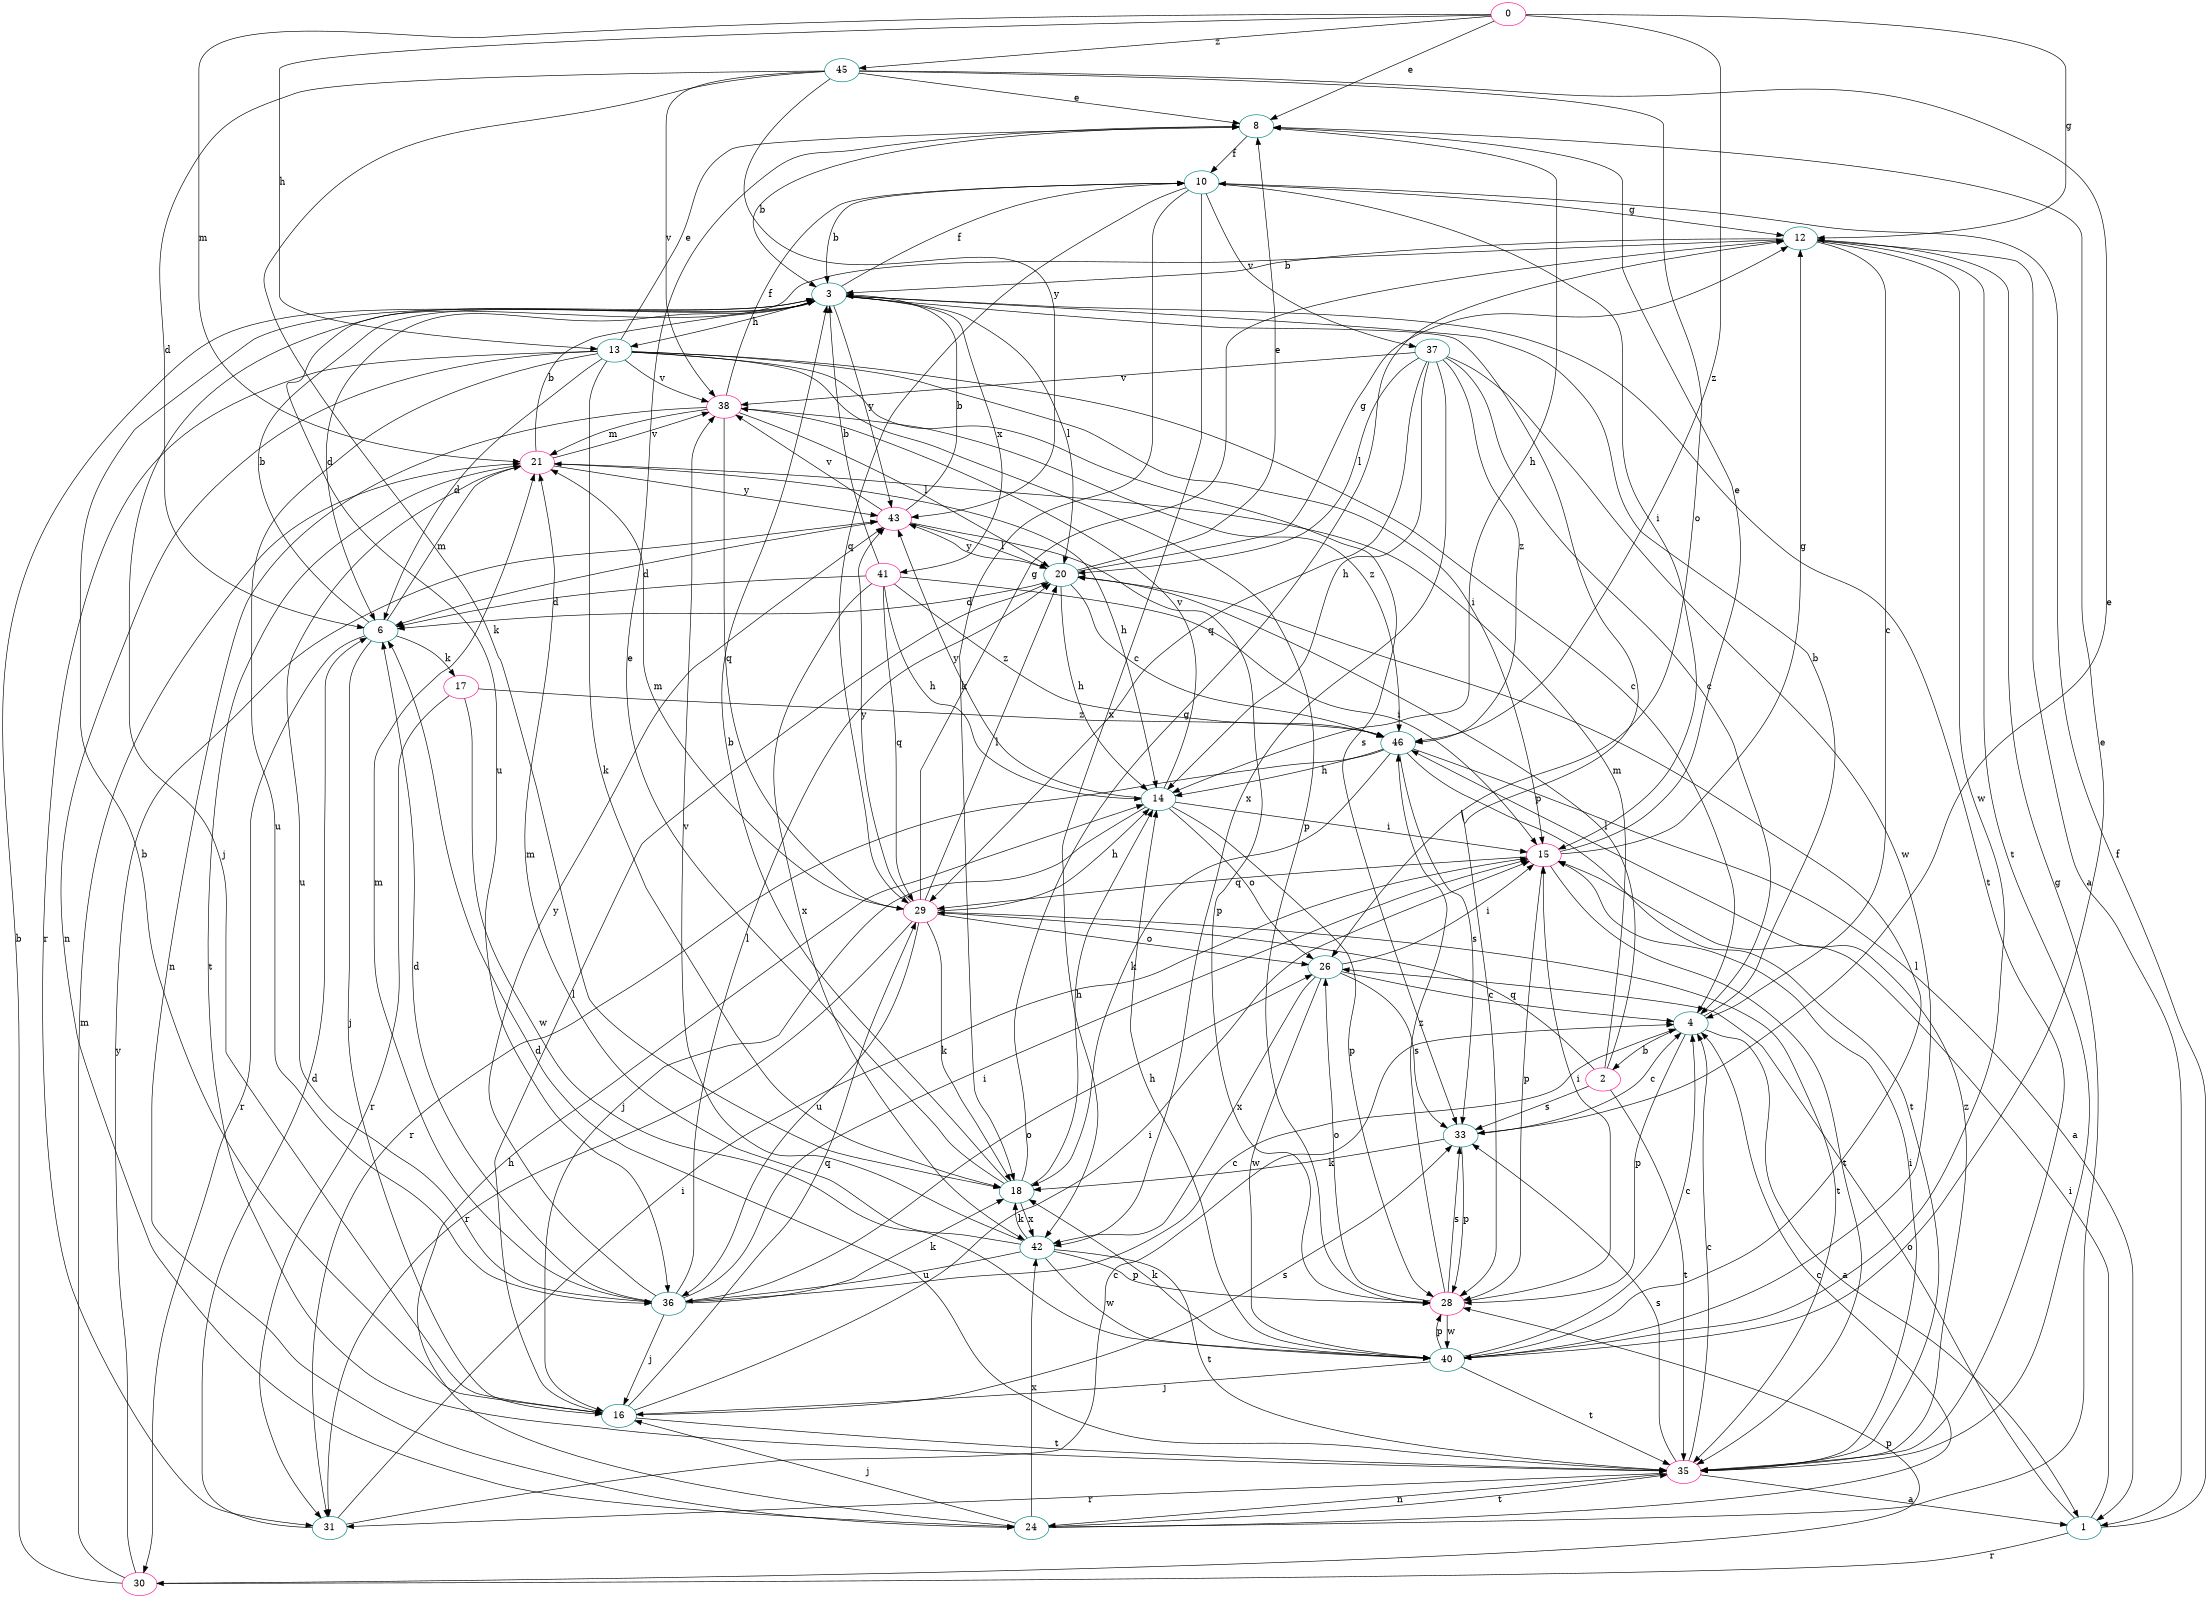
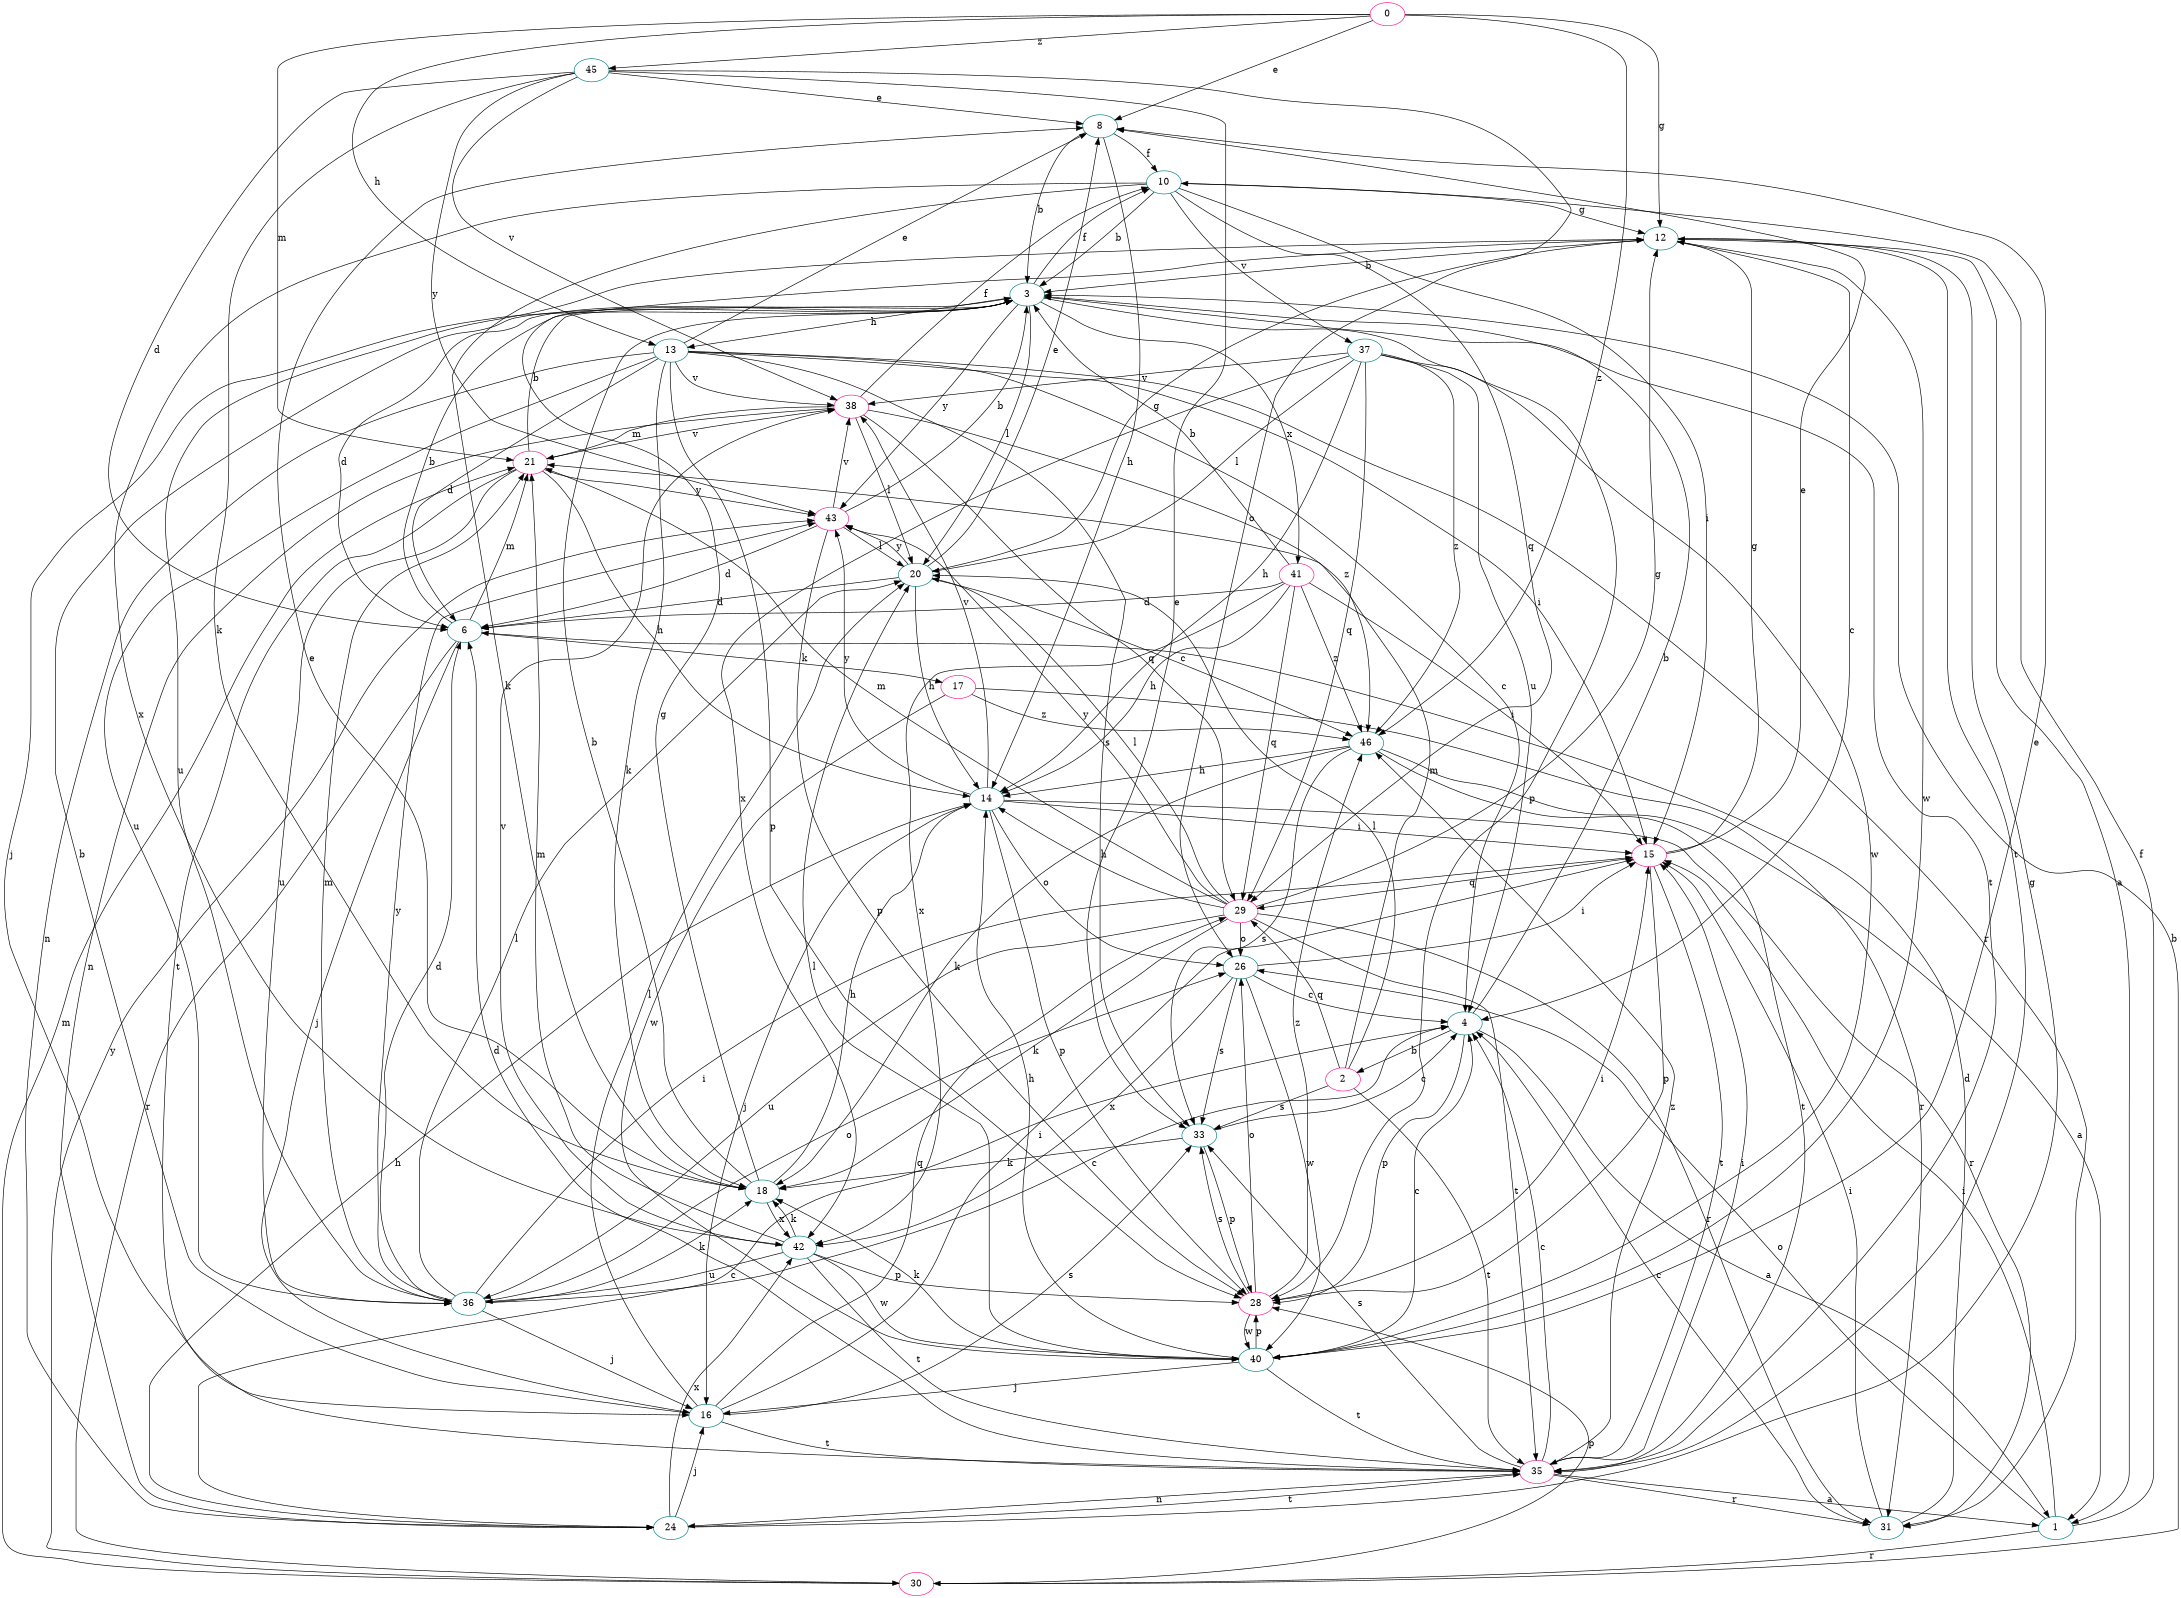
(1709, 687) -> (1534, 687)
(714, 929) -> (1746, 910)
